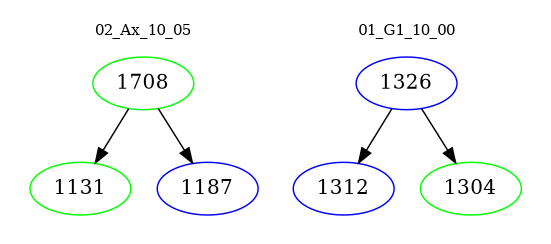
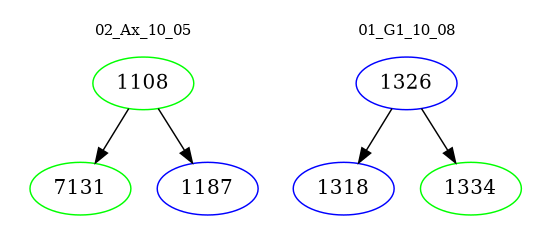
(407, 31) -> (407, 31)
(143, 83) -> (143, 83)
(80, 189) -> (80, 189)
(344, 189) -> (344, 189)
(471, 189) -> (471, 189)
